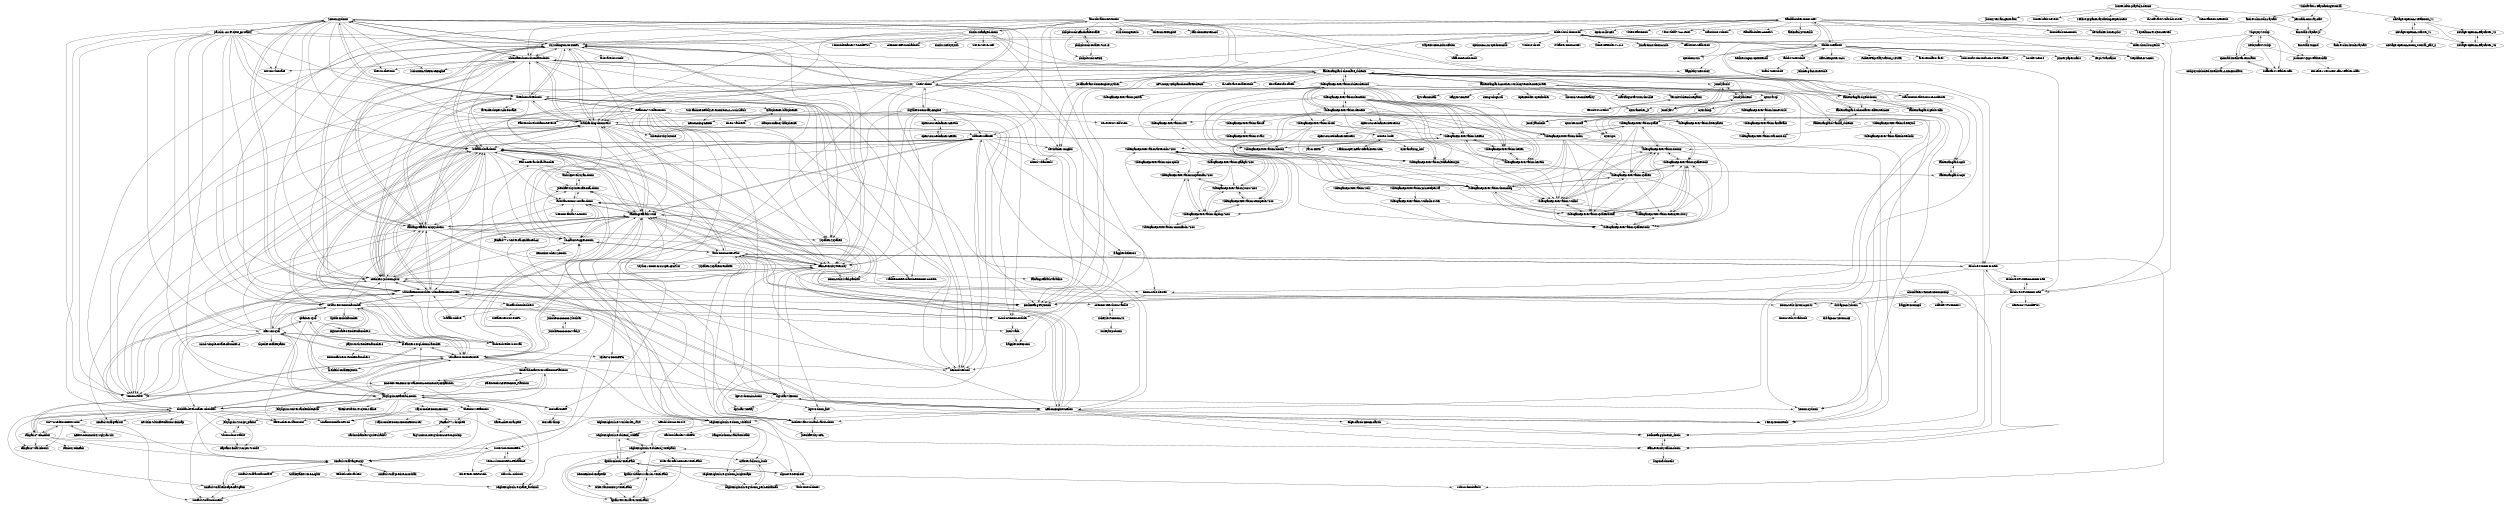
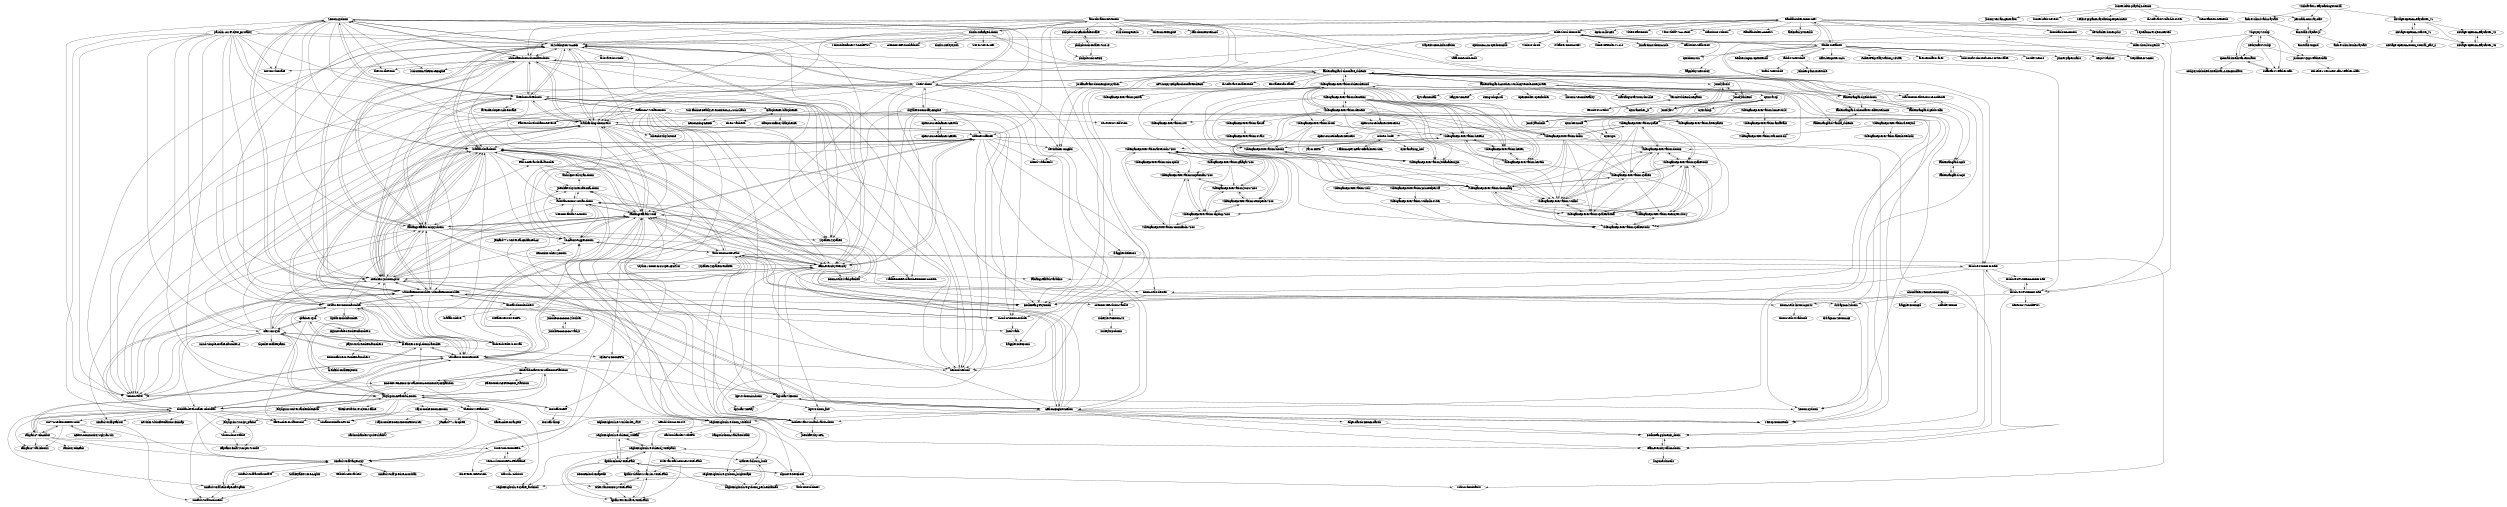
(2261, 20) -> (2261, 20)
(2413, 20) -> (2413, 20)
(289, 26) -> none
(564, 46) -> (564, 46)
(2105, 59) -> (2105, 59)
(1116, 68) -> (528, 77)
(909, 82) -> (1111, 173)
(1639, 115) -> none
(1251, 130) -> (1555, 123)
none -> (1346, 157)
(1083, 162) -> none
(1643, 162) -> (1513, 121)
(1597, 169) -> (1192, 156)
(577, 181) -> none
none -> (1134, 189)
(1355, 260) -> (1516, 273)
(991, 263) -> (934, 226)
(442, 306) -> (479, 300)
(1948, 306) -> (1948, 306)
none -> (693, 335)
(433, 339) -> (356, 337)
(388, 365) -> (423, 334)
(606, 388) -> none
(399, 414) -> none
(437, 436) -> none
(404, 483) -> (622, 481)
